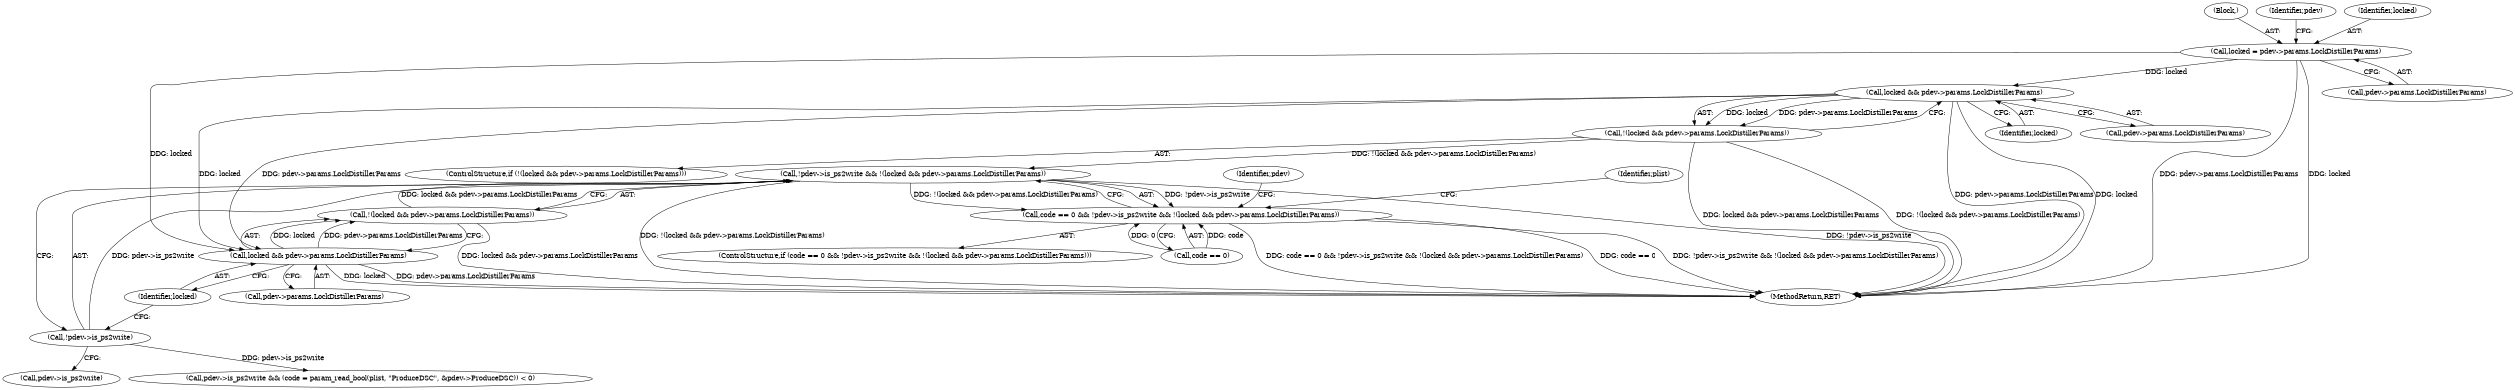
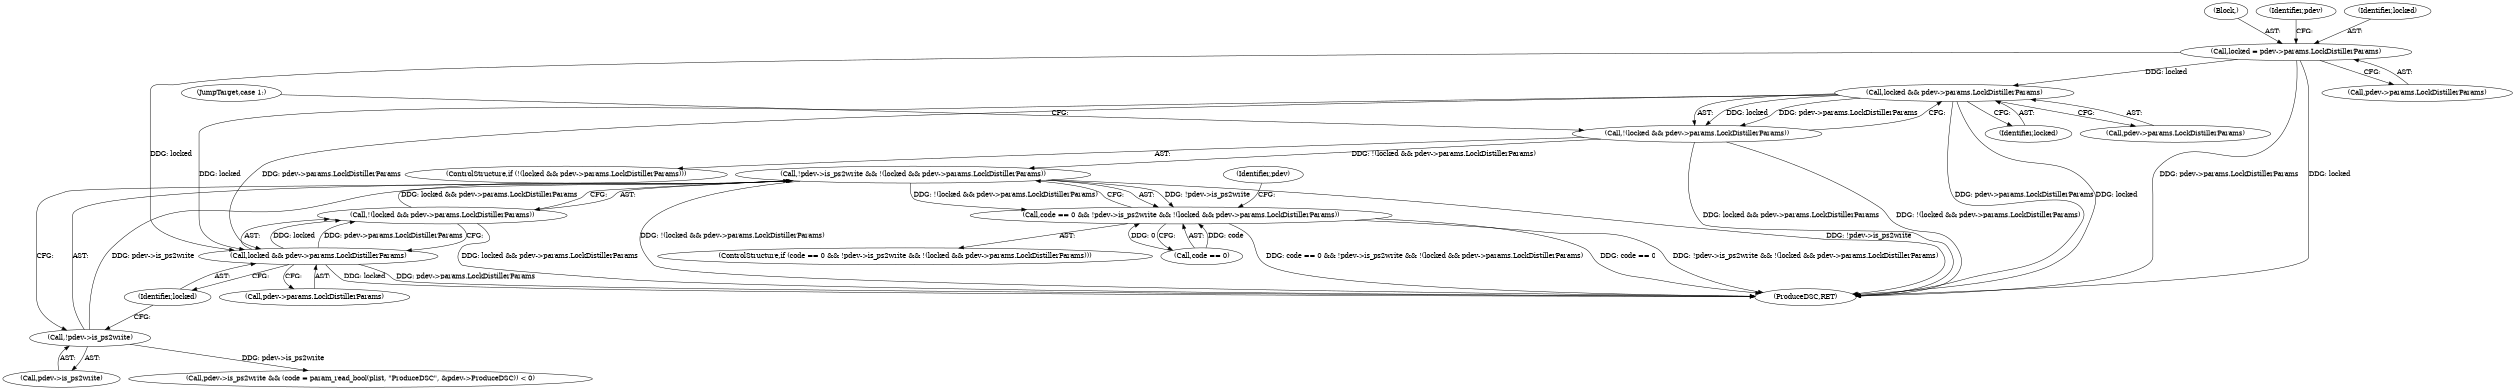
none -> (231, 93)
(1644, 175) -> none
(1805, 297) -> (1805, 297)
none -> (59, 358)
(94, 358) -> (94, 358)
